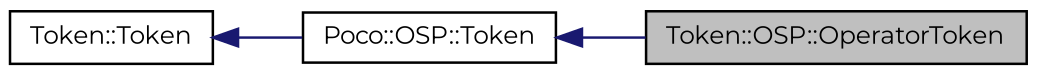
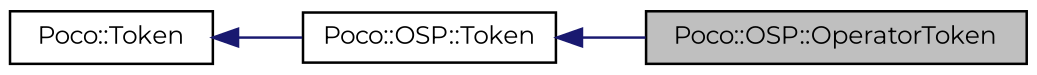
(111, 38) -> (111, 38)
(836, 38) -> (836, 38)
